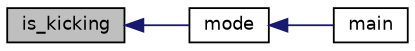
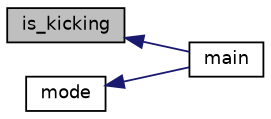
(166, 25) -> (166, 47)
